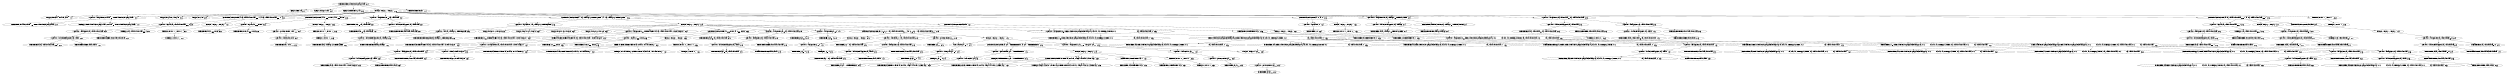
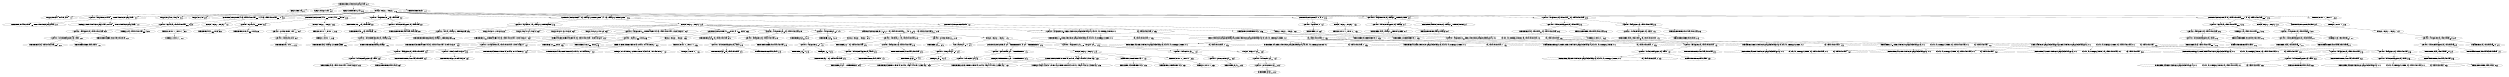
none -> (1264, 59)
